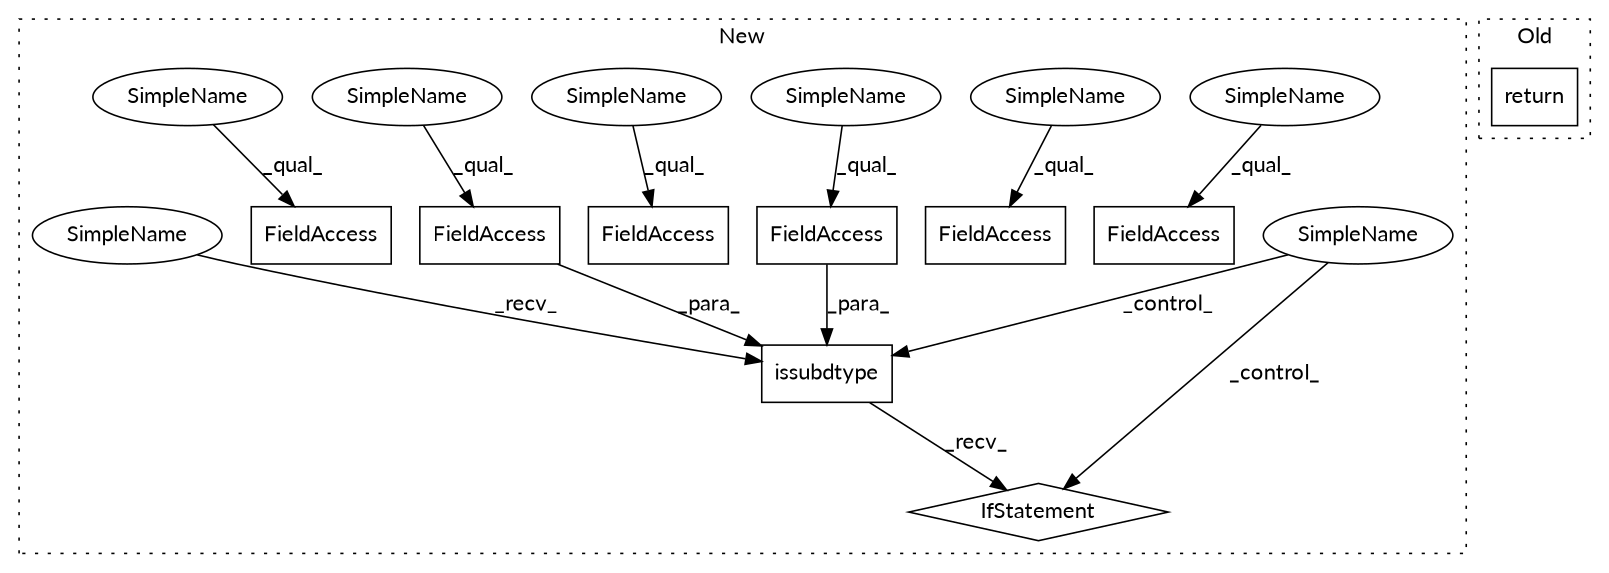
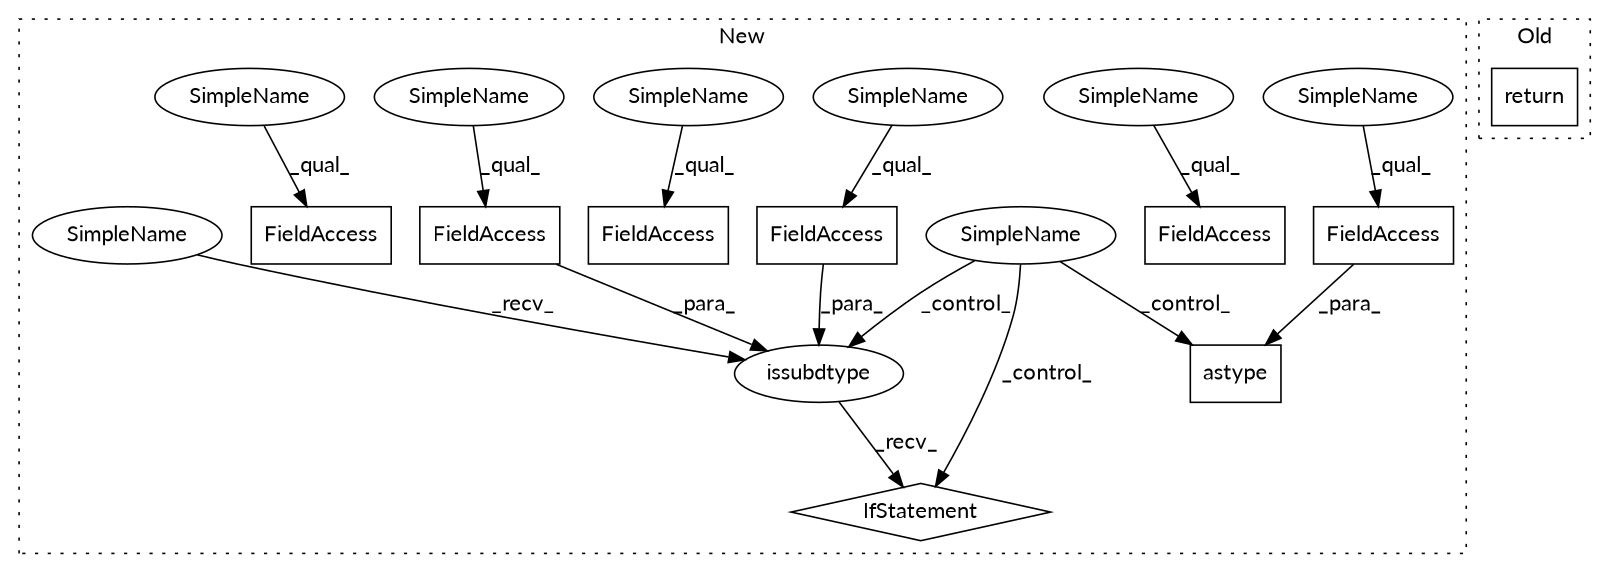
(827, 374) -> (819, 374)
none -> (1236, 374)
